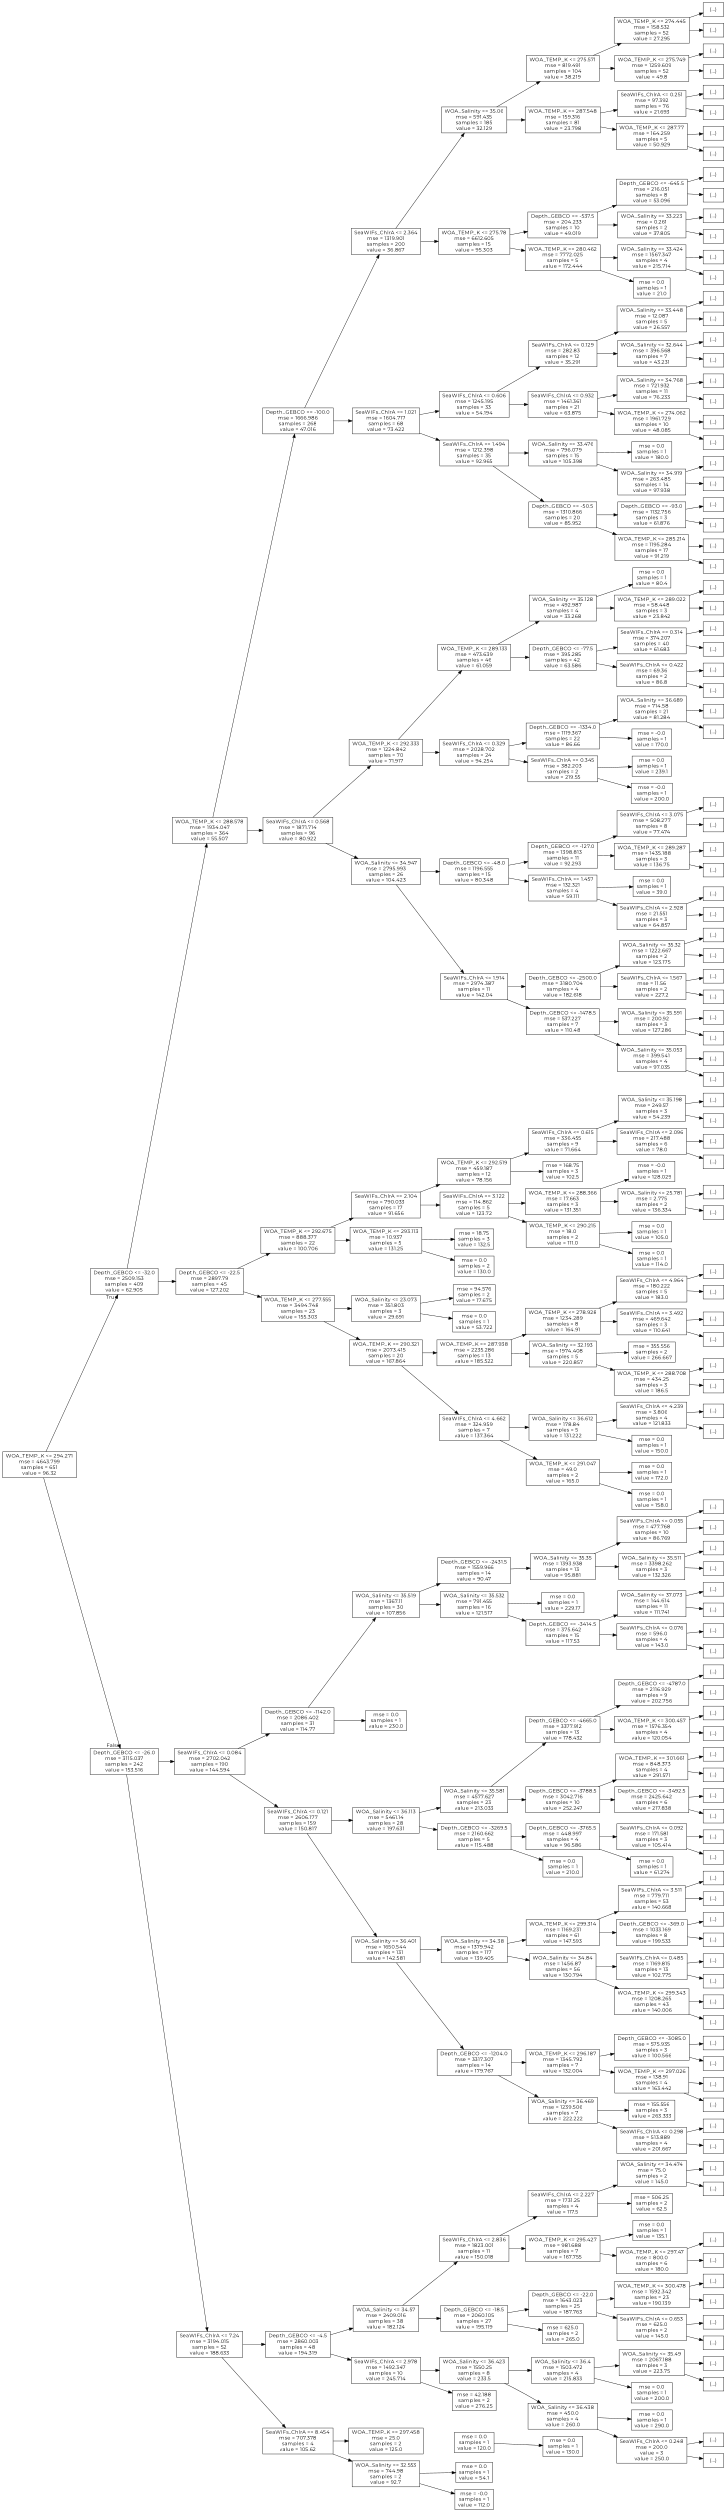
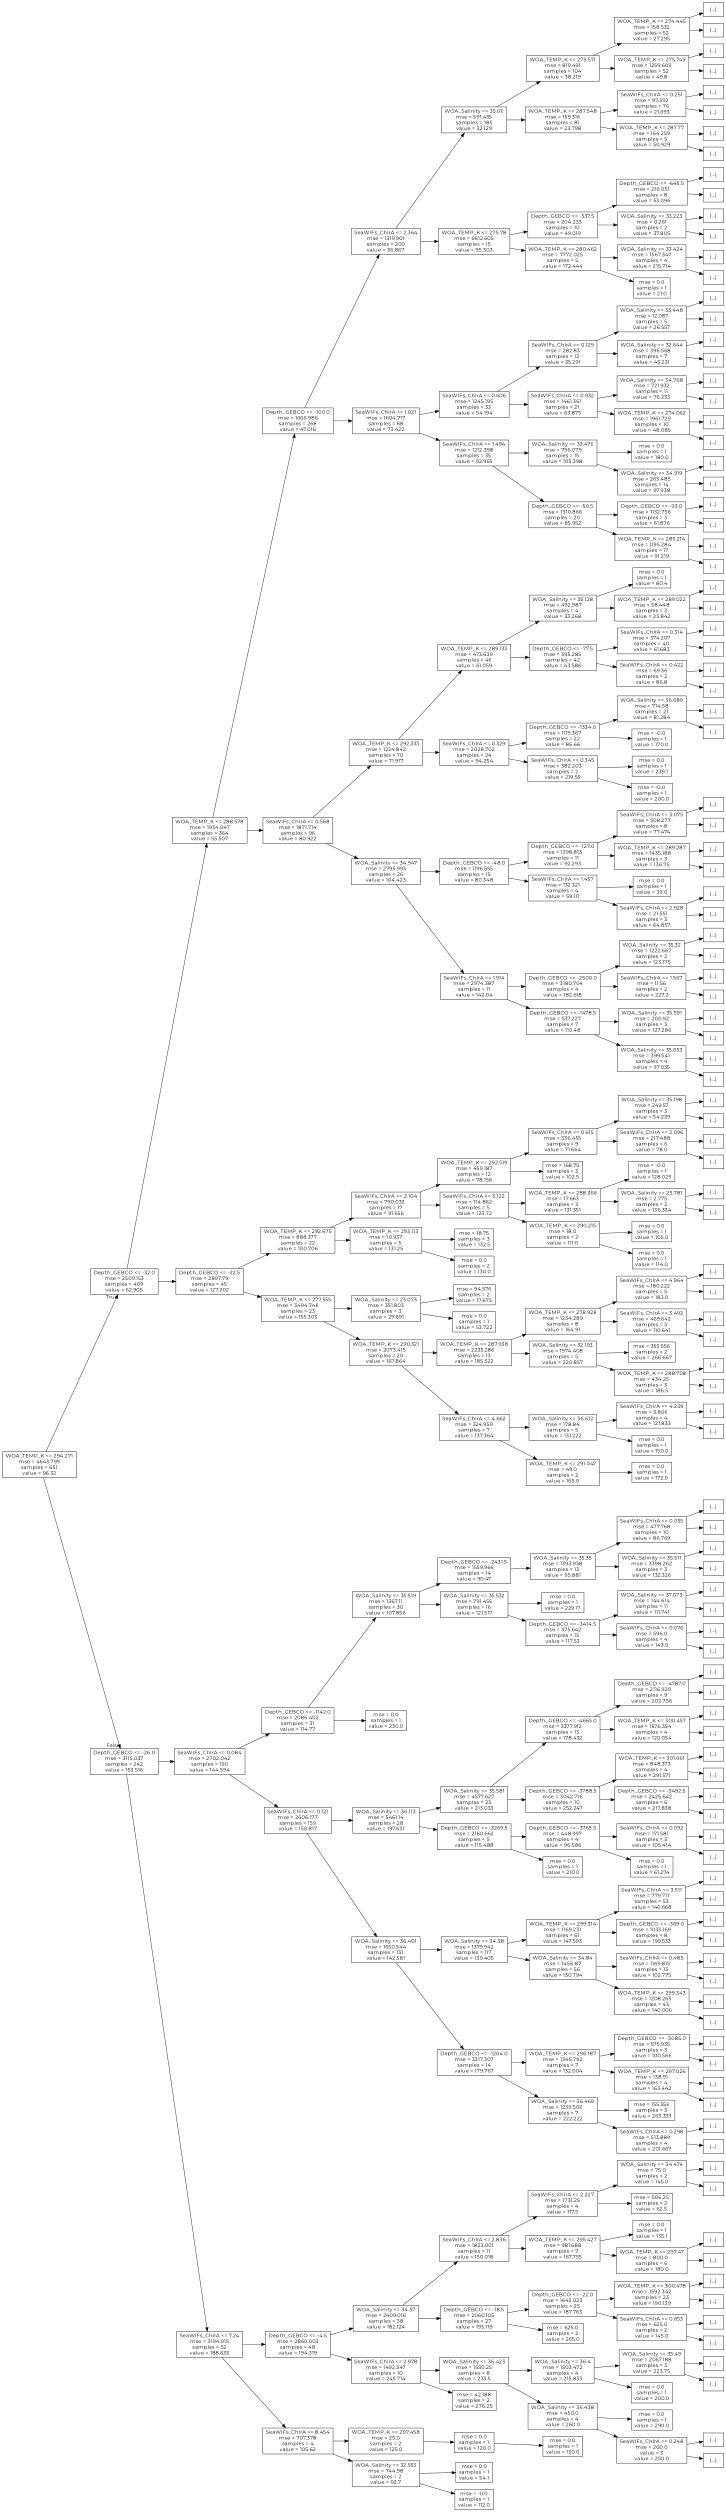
(652, 1500) -> none
none -> (437, 2442)
